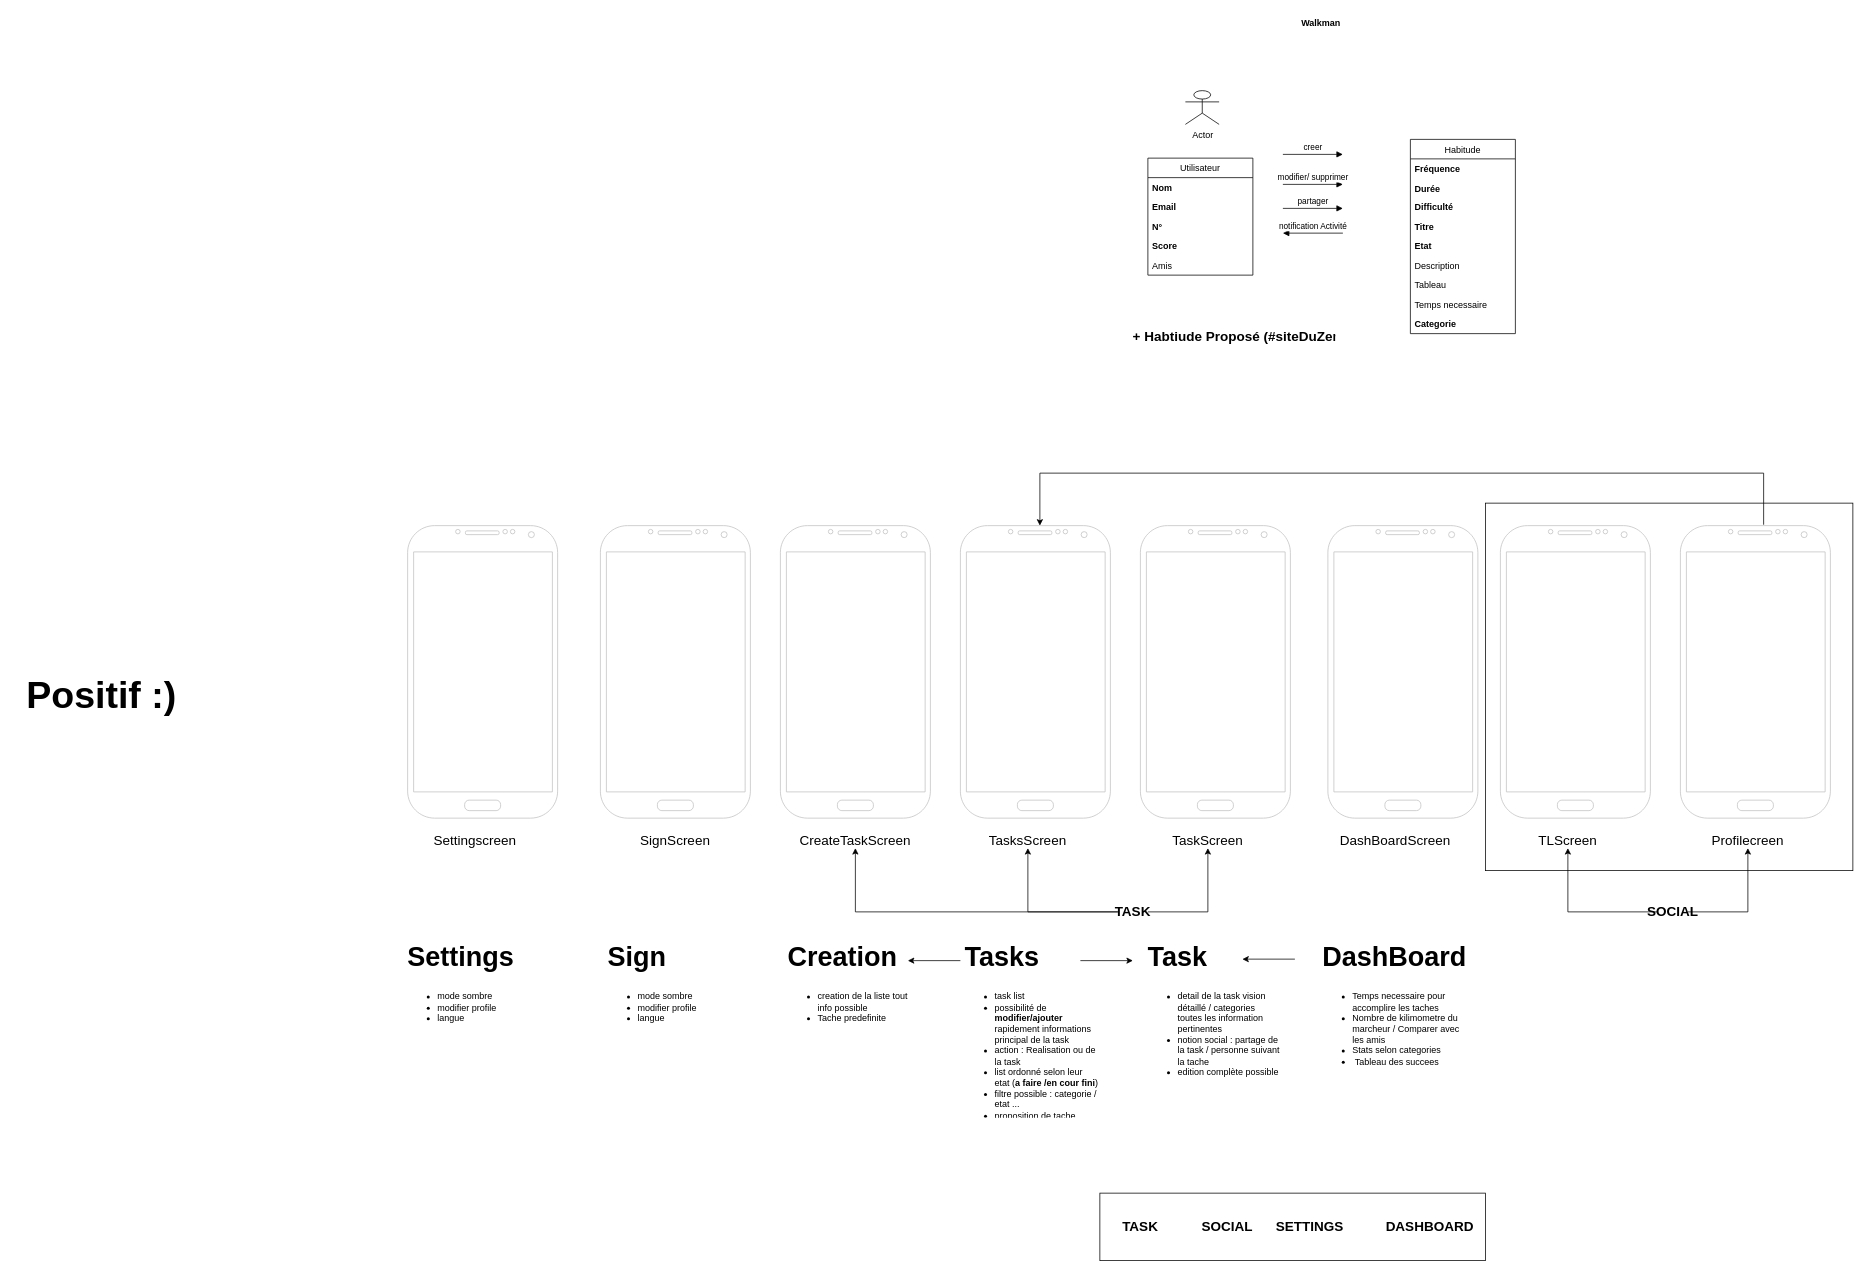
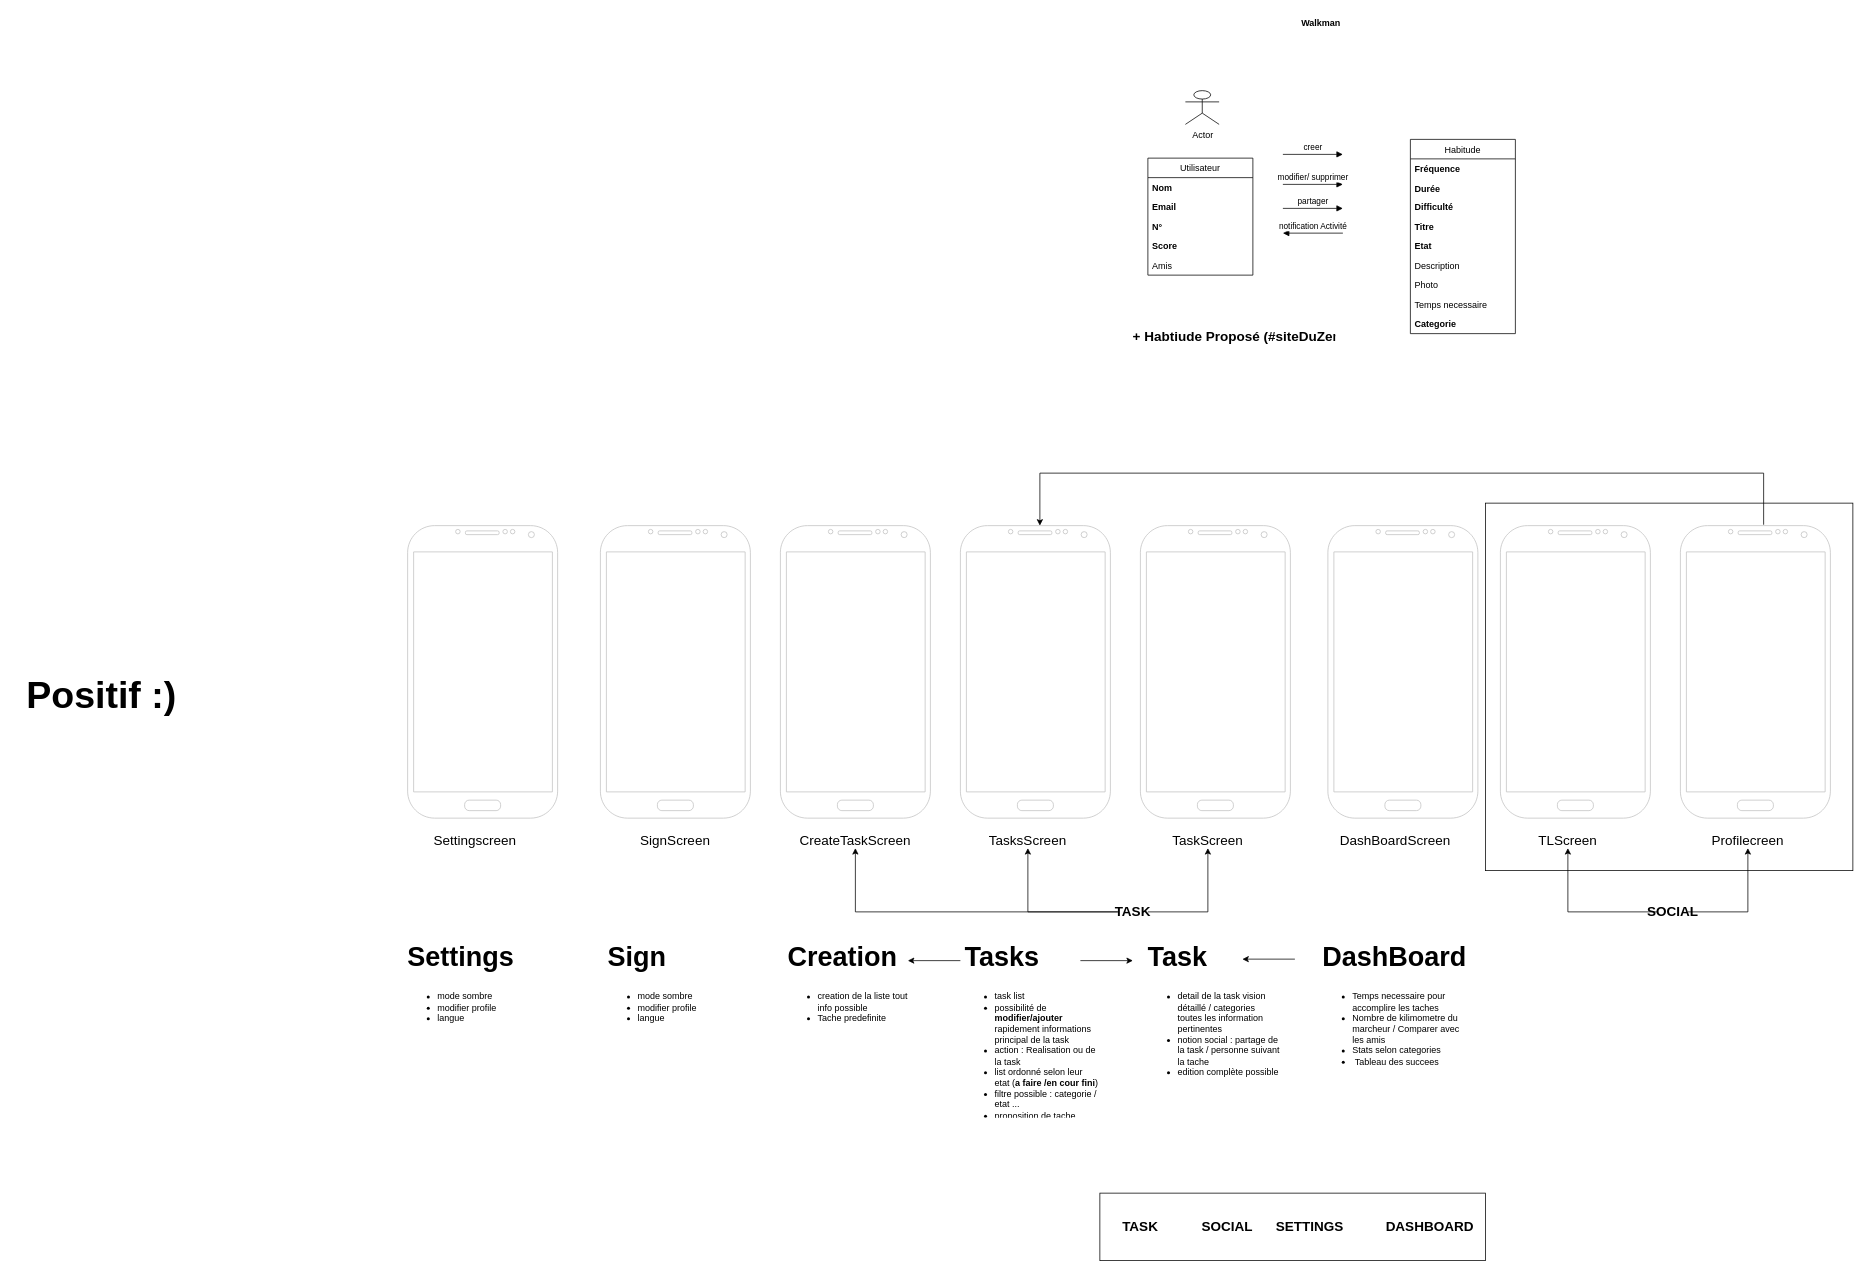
(1431, 285) -> (1427, 285)
